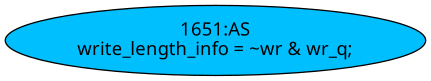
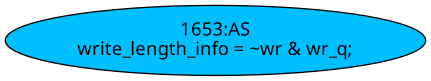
(215, 40) -> (215, 40)
